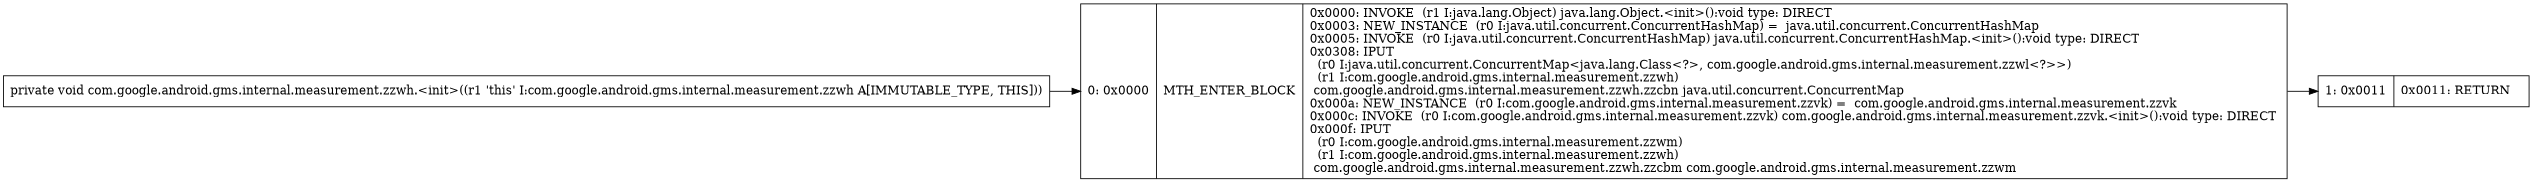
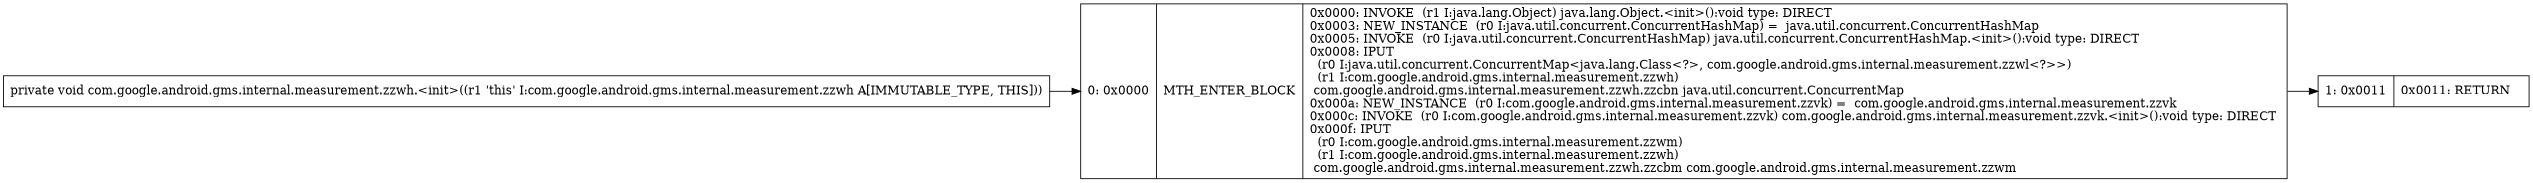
(1356, 52) -> (1356, 52)
